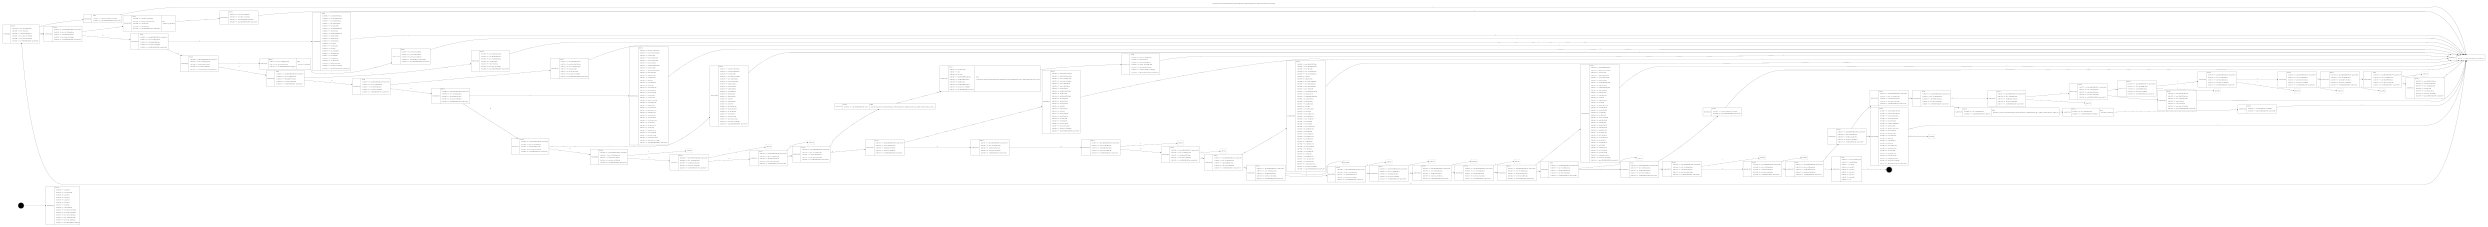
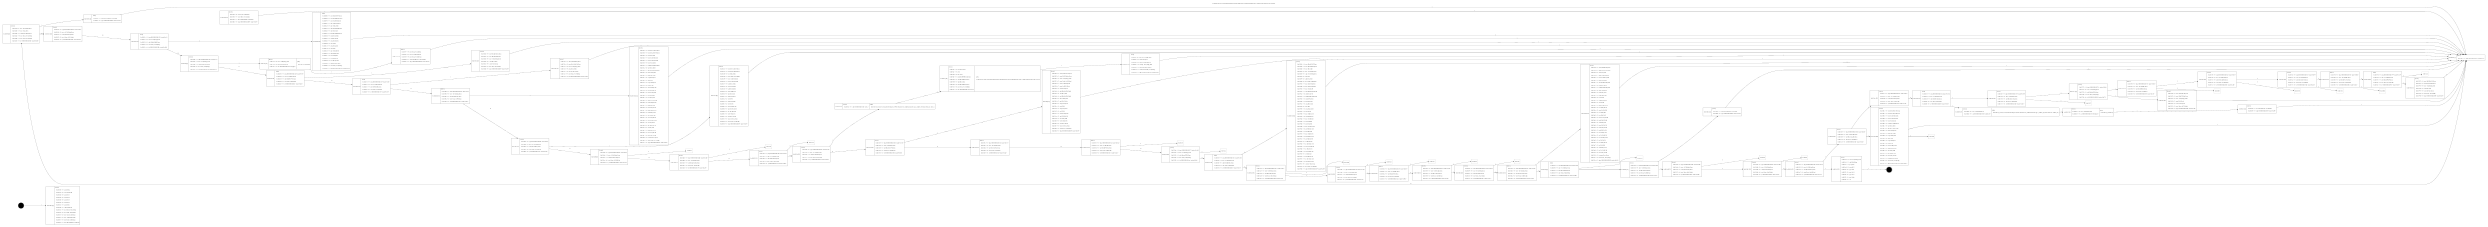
(149, 23) -> none
